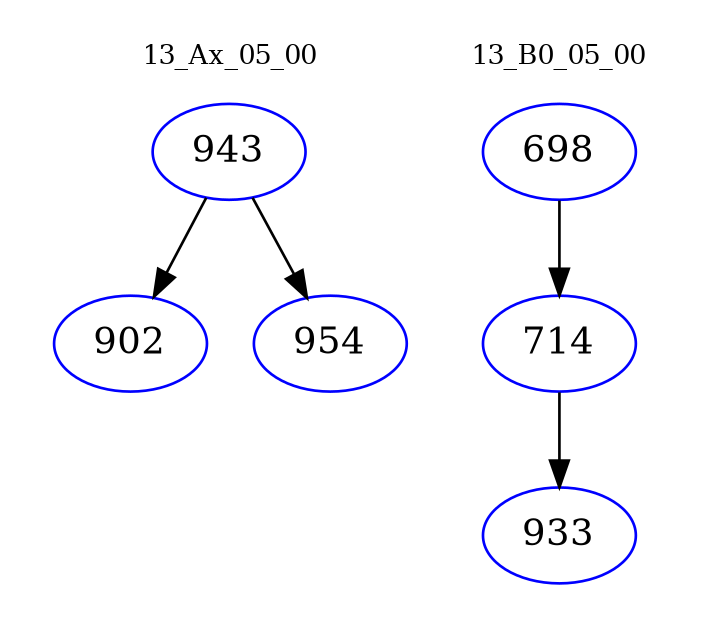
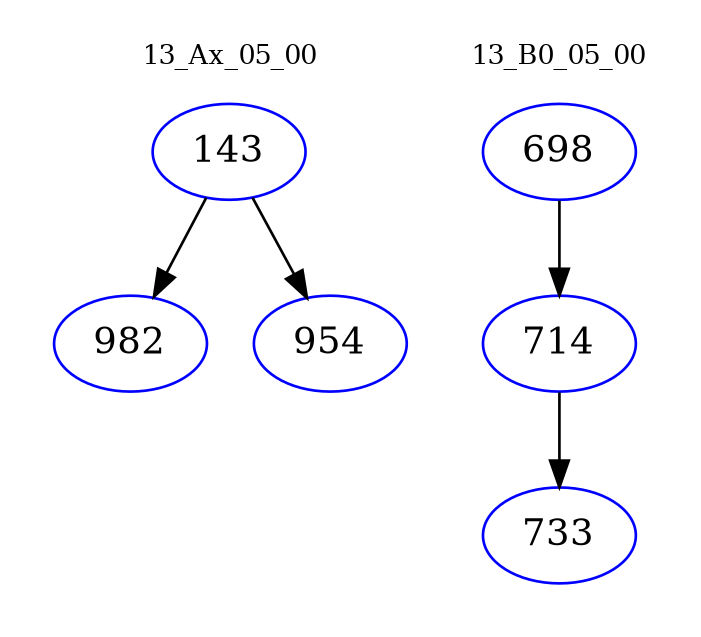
(229, 152) -> (229, 152)
(131, 344) -> (131, 344)
(559, 535) -> (559, 535)
